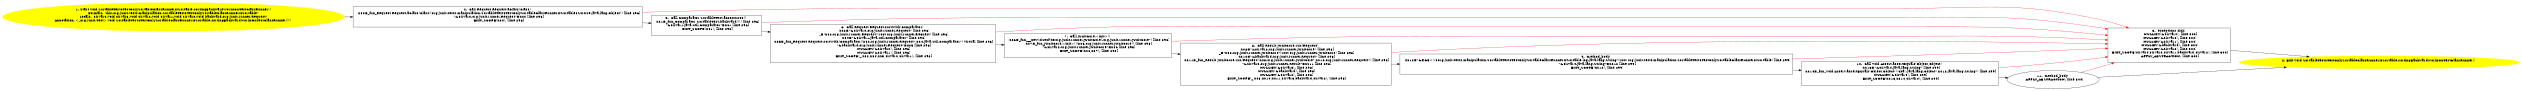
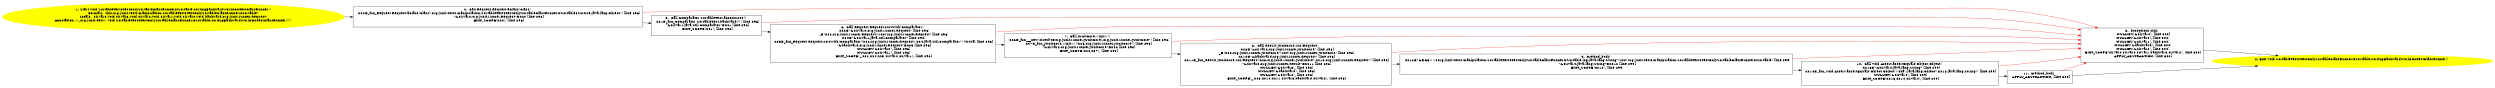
(2053, 80) -> (2040, 77)
